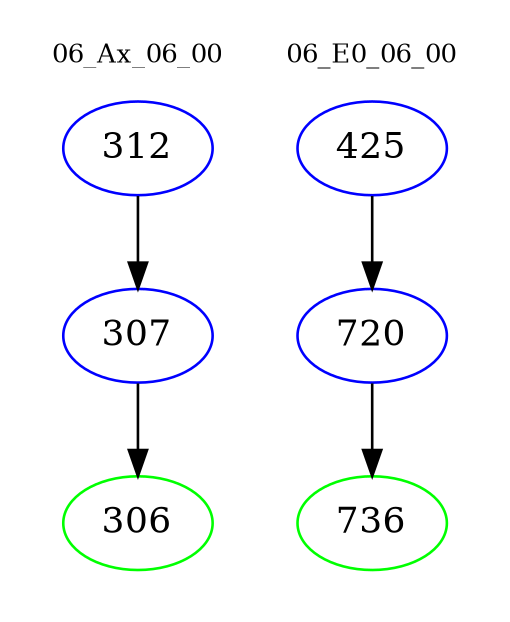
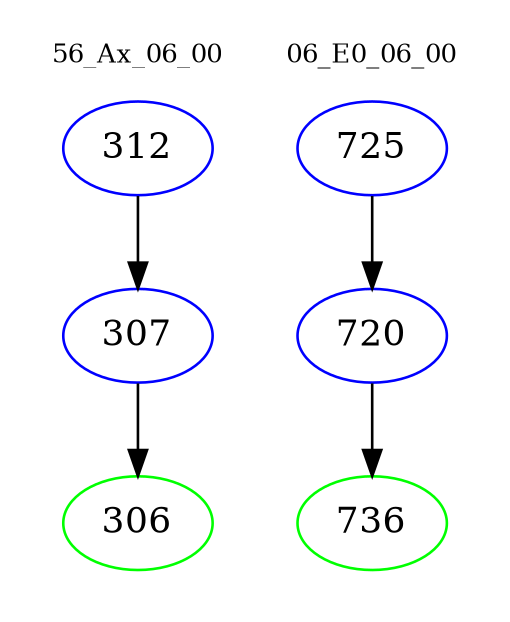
(138, 56) -> (138, 56)
(372, 148) -> (372, 148)
